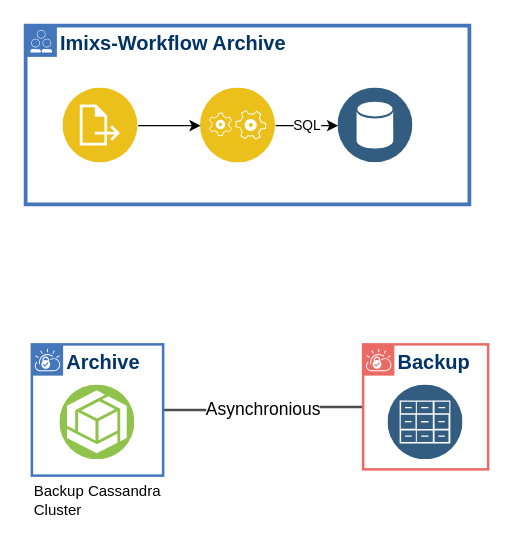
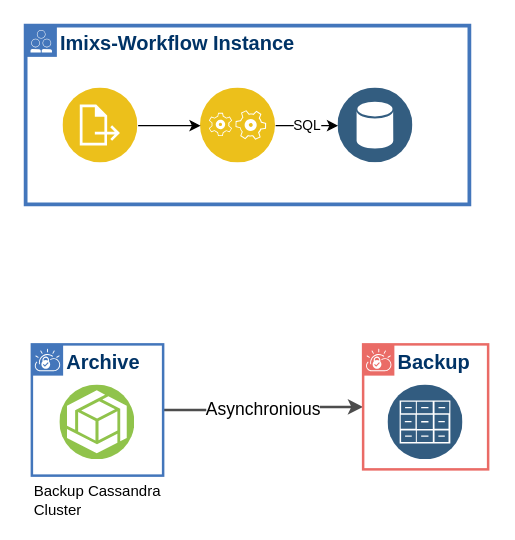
(173, 44) -> (182, 44)
(354, 407) -> (350, 407)
